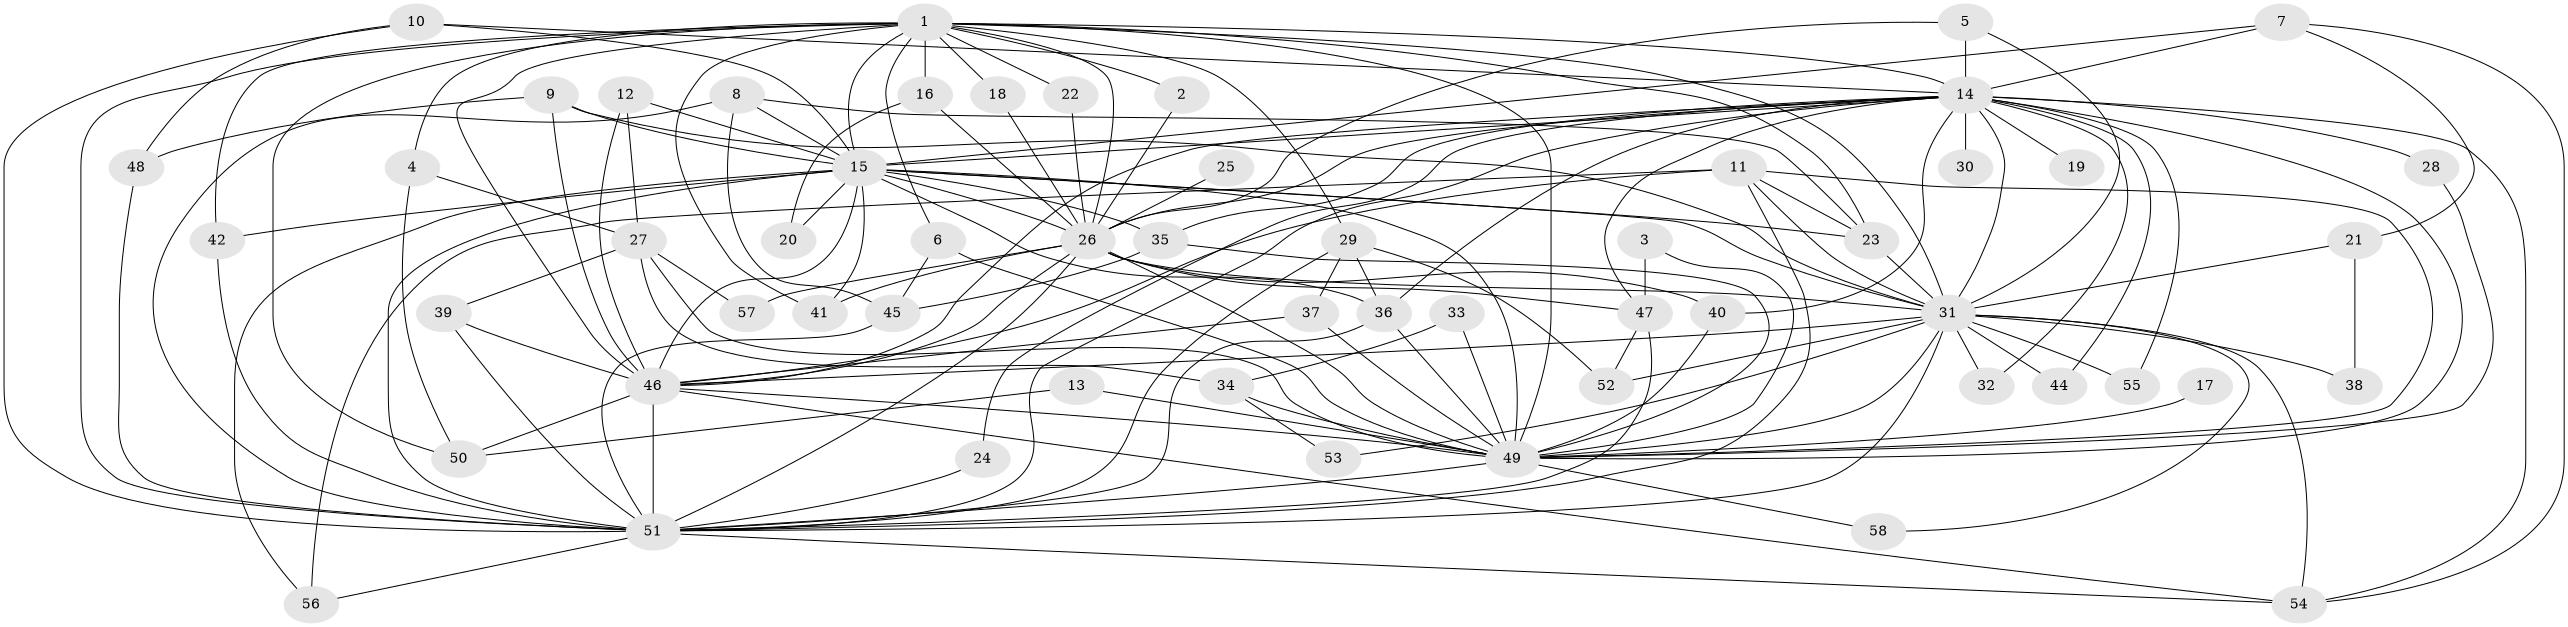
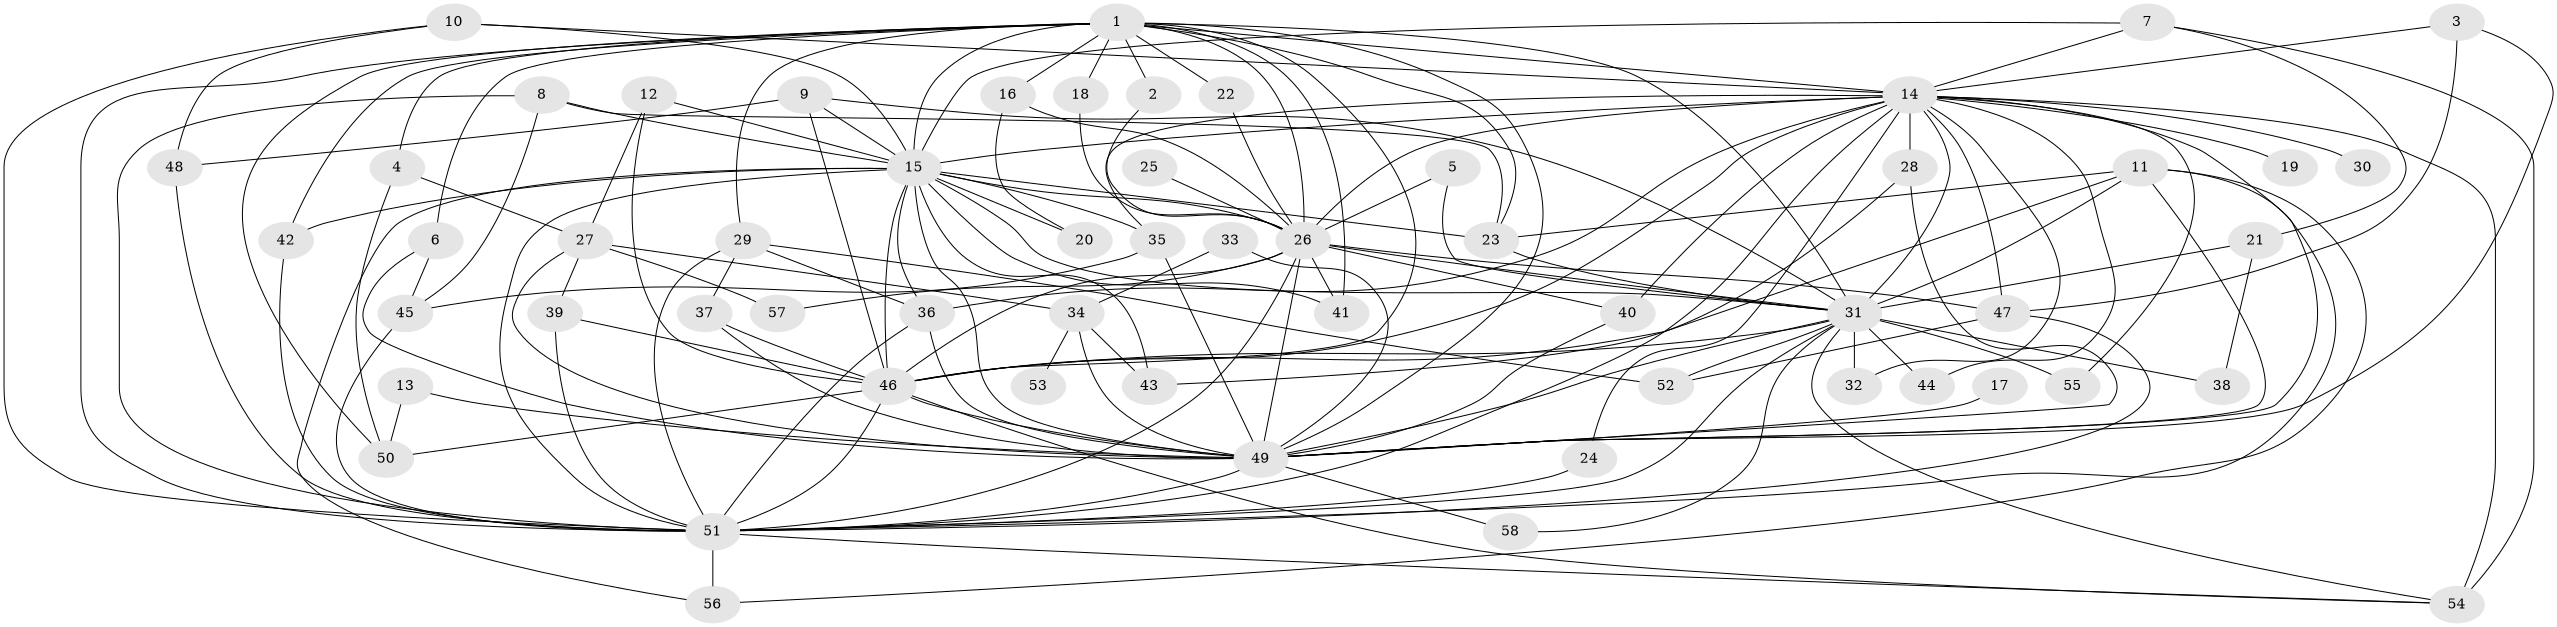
(1966, 61) -> (2183, 59)
none -> (1150, 386)
(1660, 400) -> none
